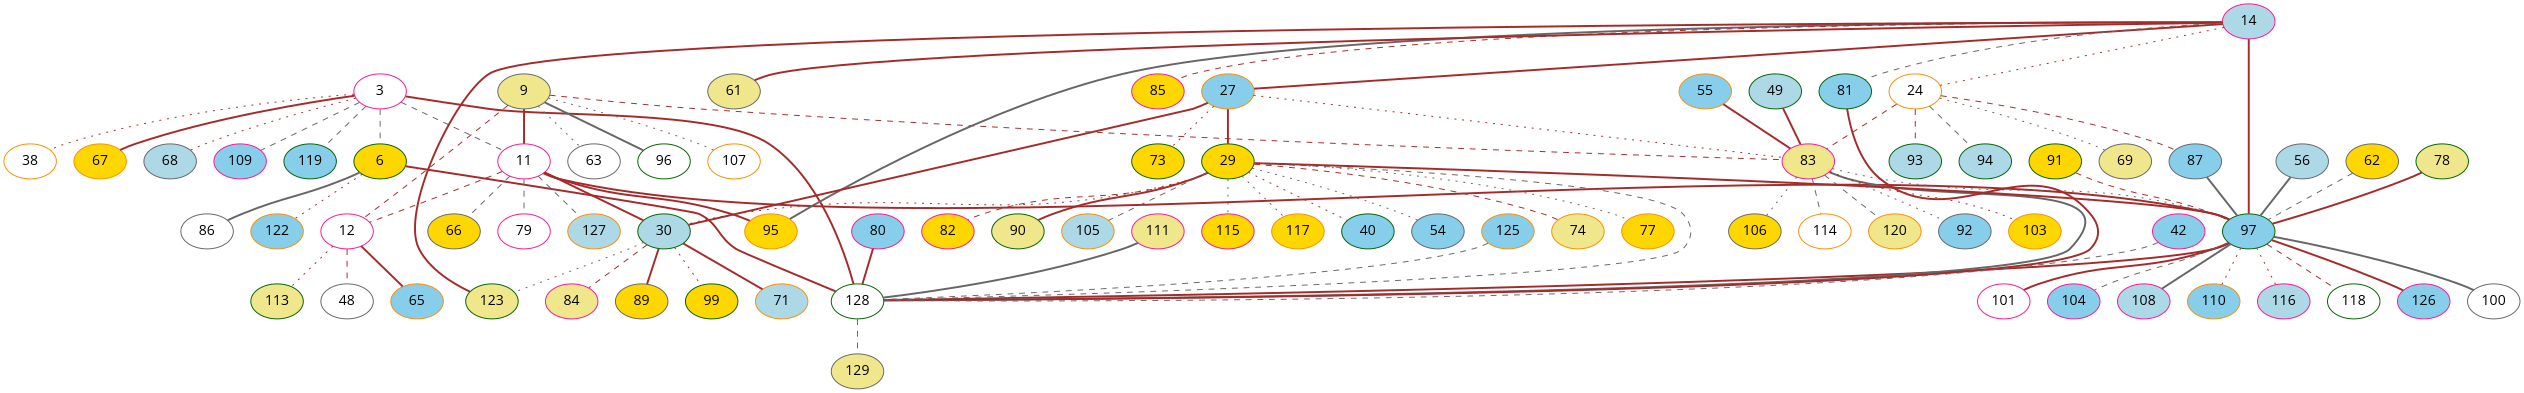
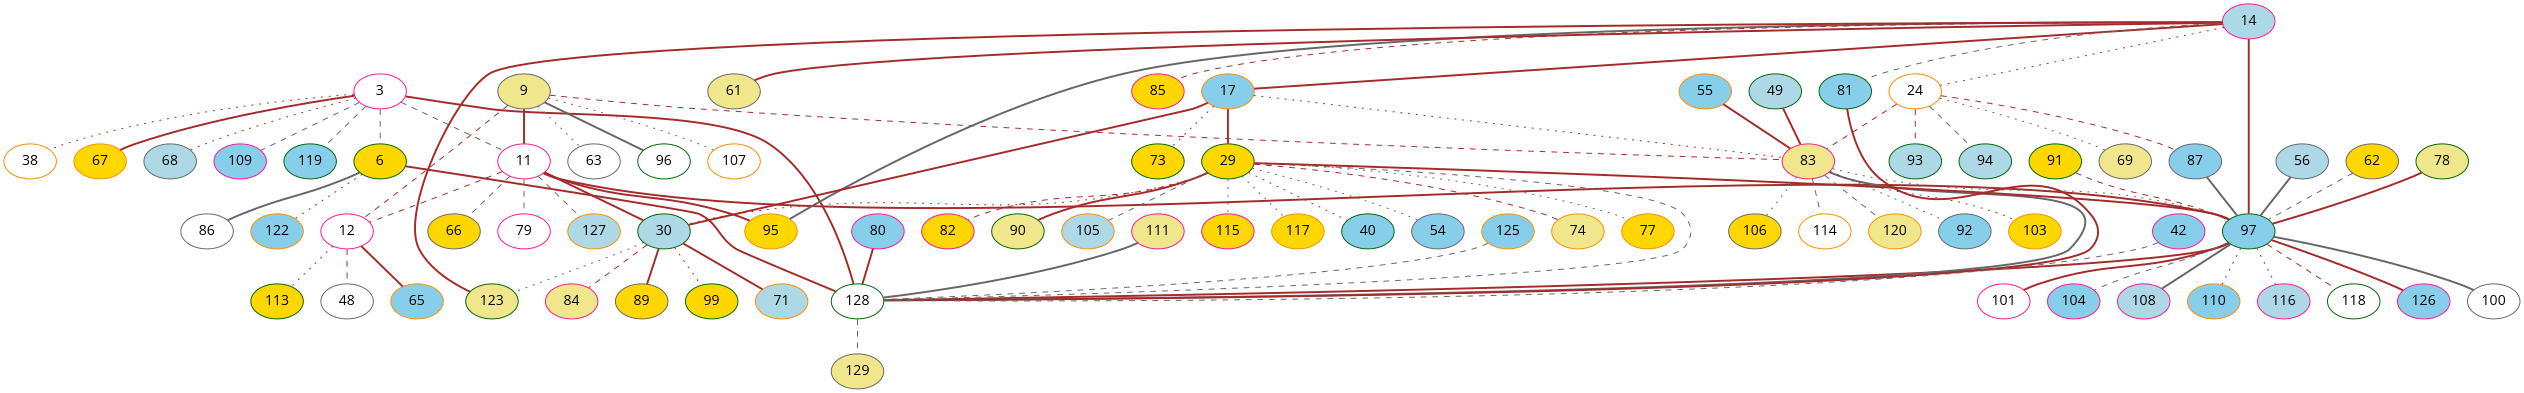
(1228, 91) -> (1228, 91)
(277, 301) -> (277, 301)
